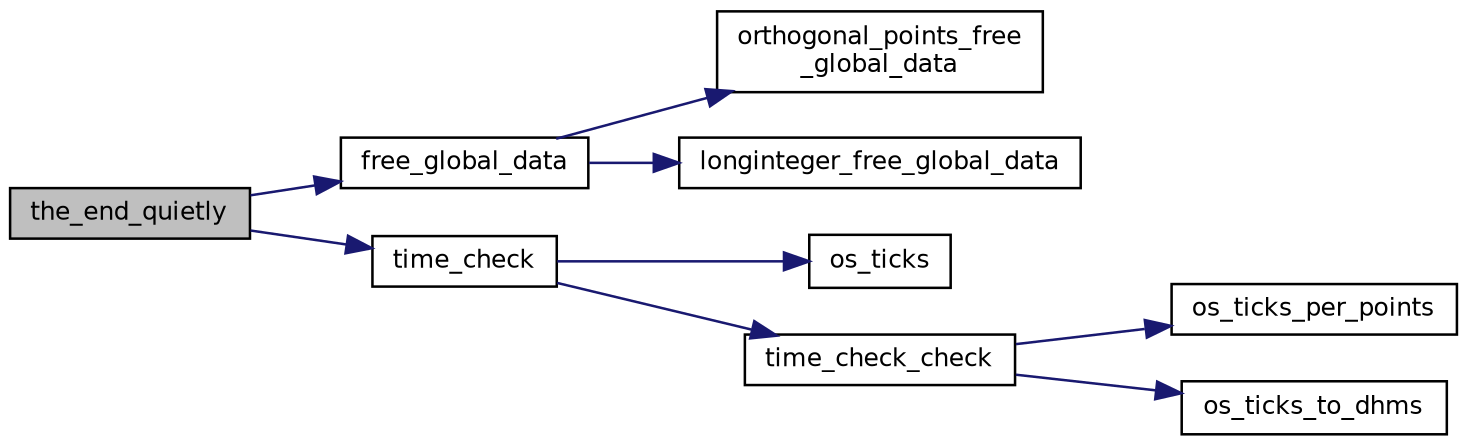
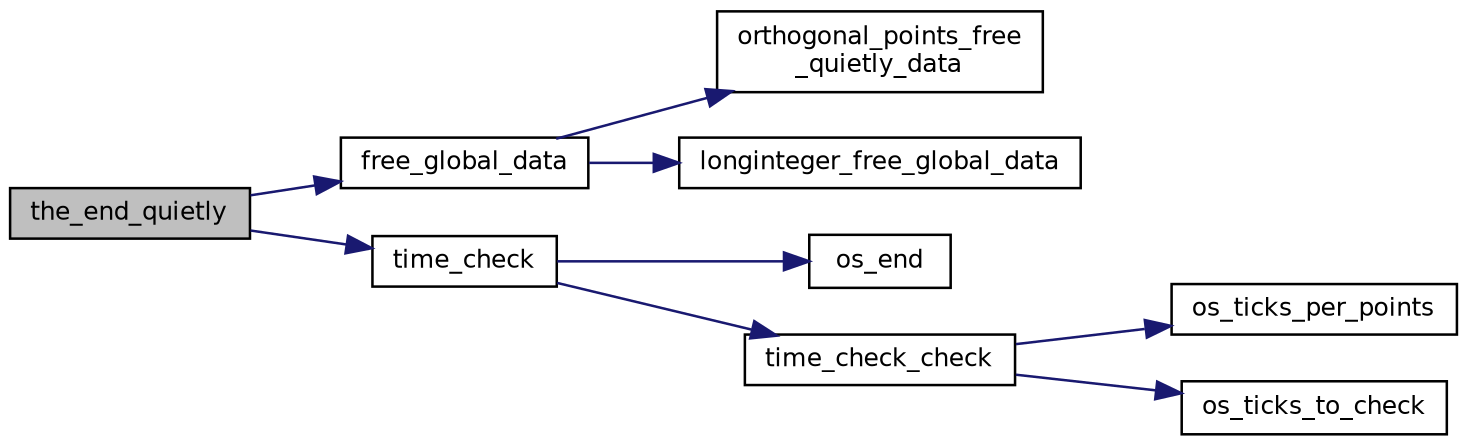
(880, 52) -> (880, 52)
(880, 261) -> (880, 261)
(1314, 408) -> (1314, 408)
